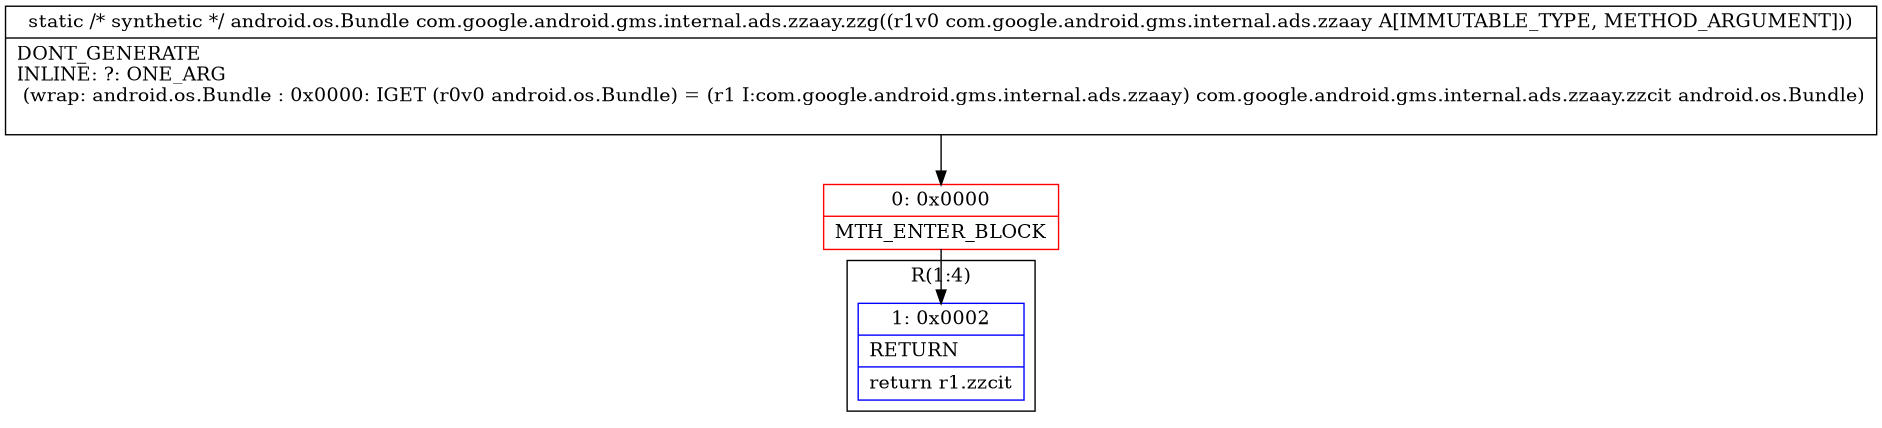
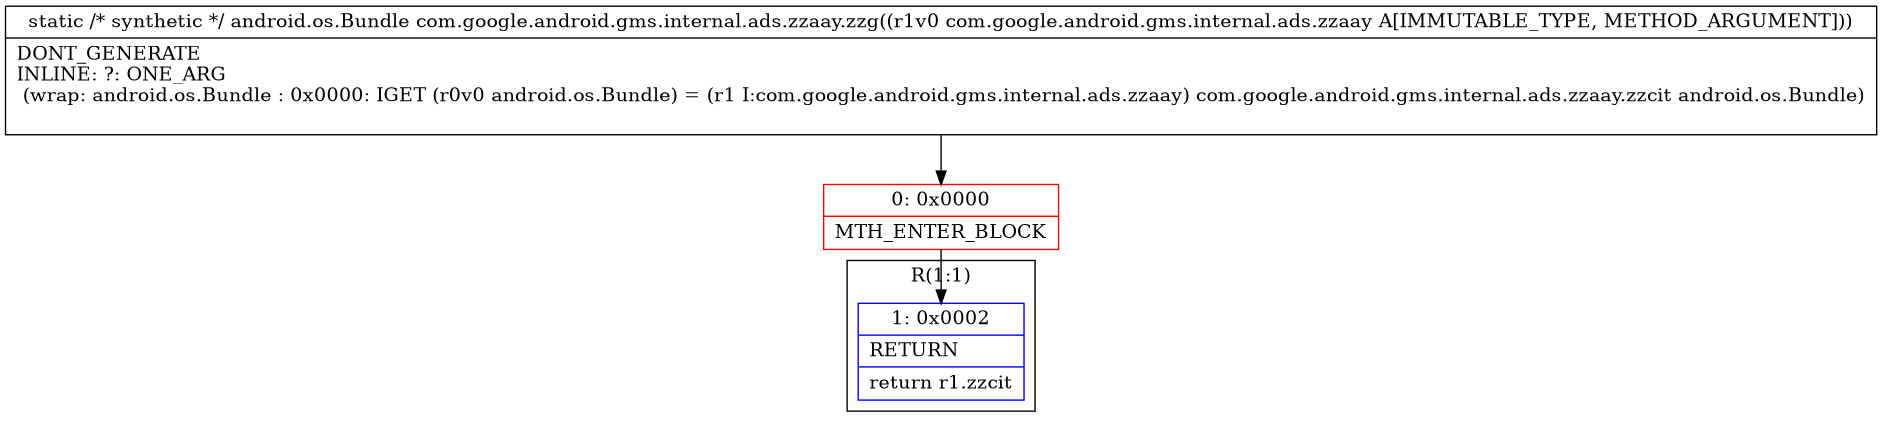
(941, 276) -> (941, 276)
